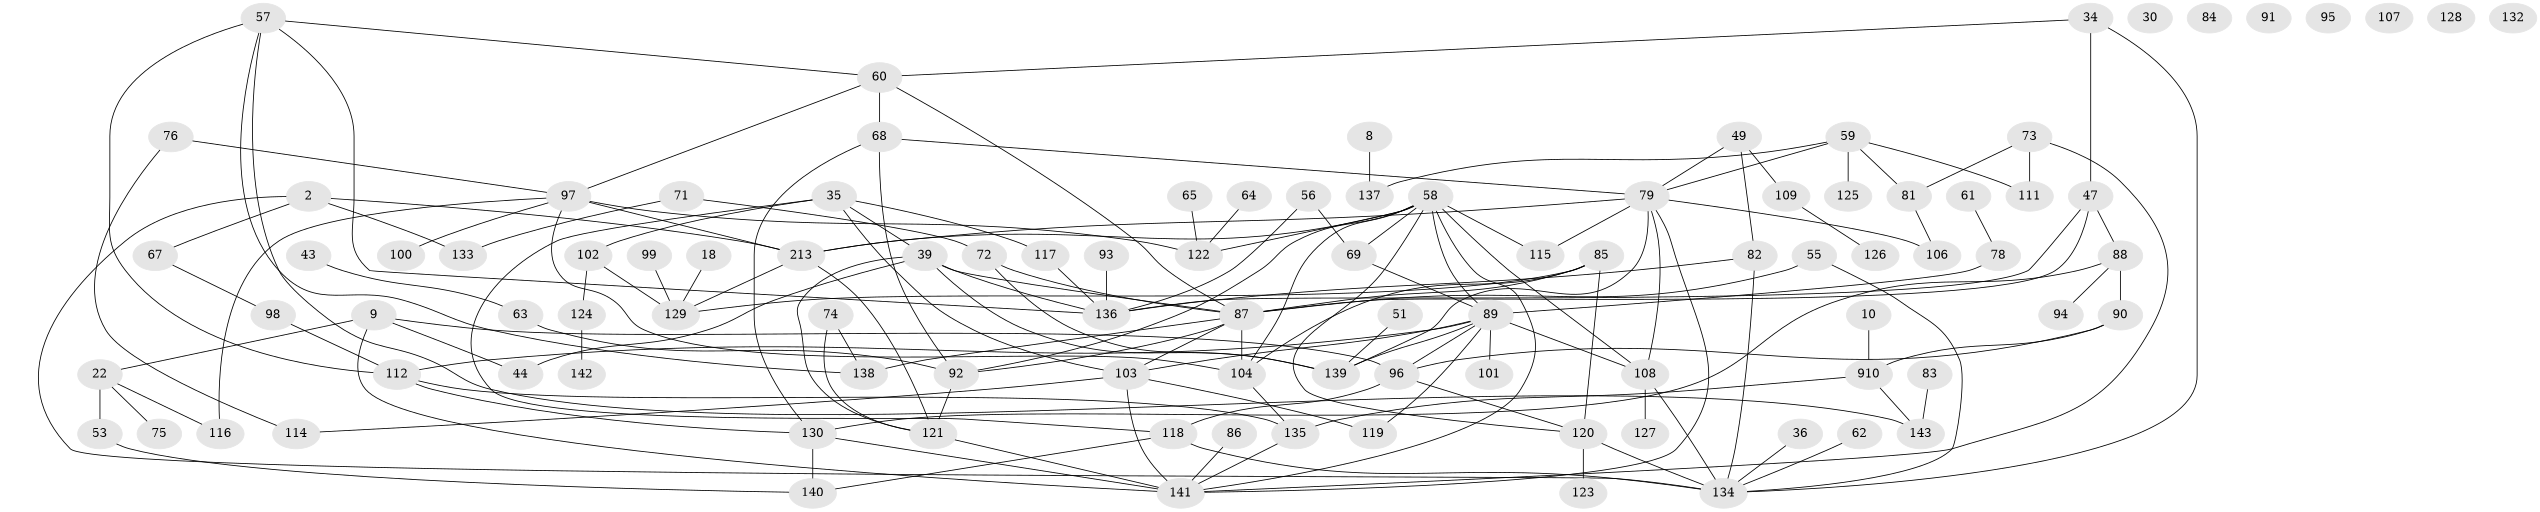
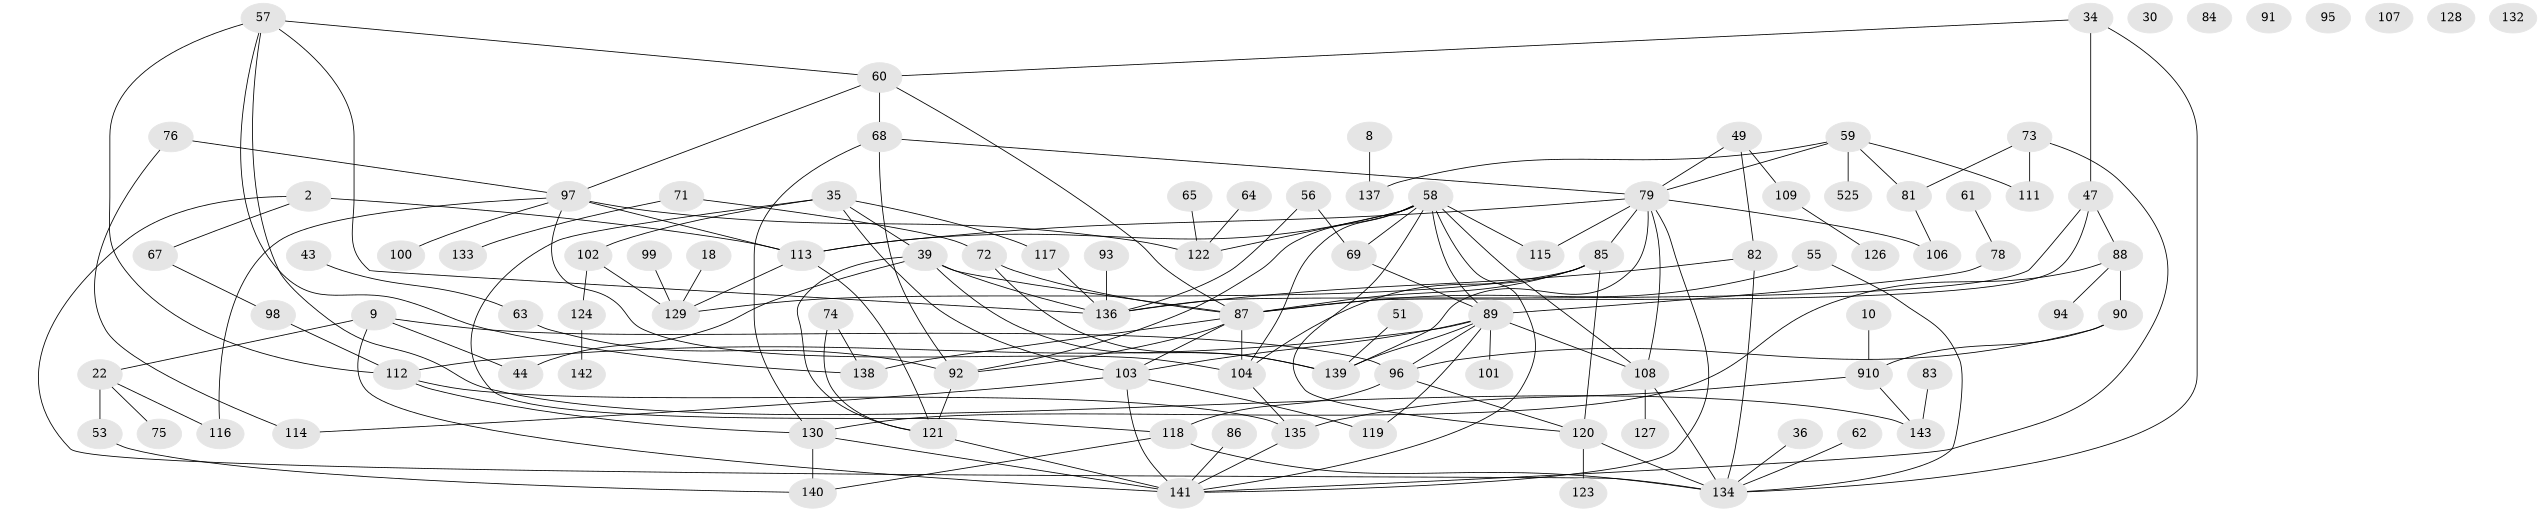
(1848, 196) -> (1848, 196)
(387, 224) -> none
none -> (1624, 226)
(801, 256) -> (801, 256)
